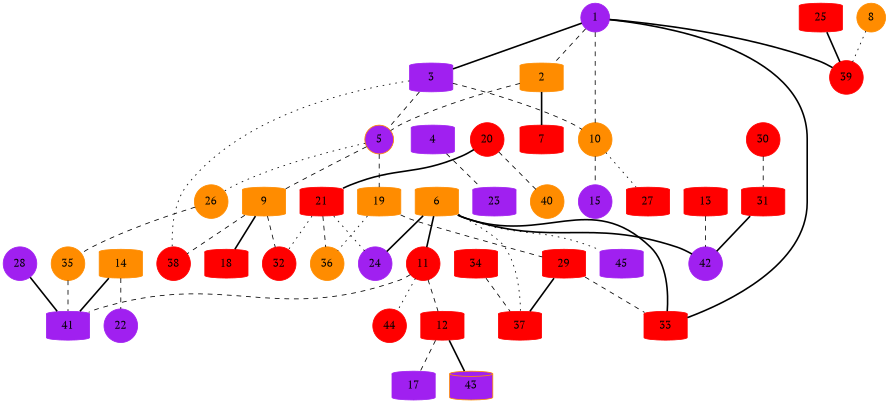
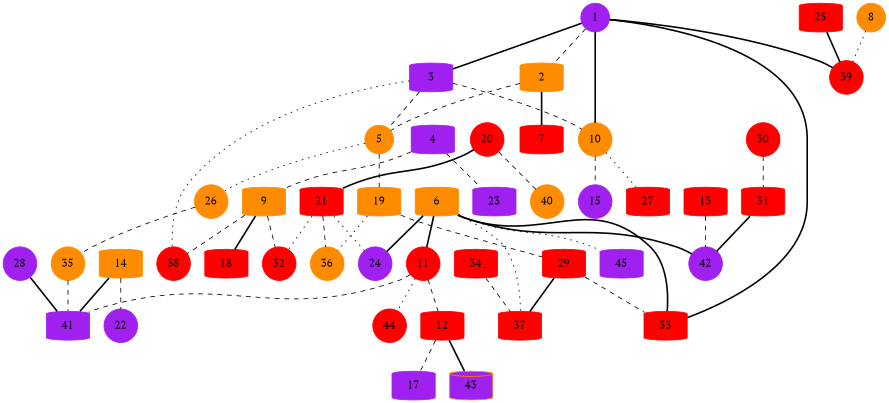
(595, 77) -> (595, 77)
(379, 140) -> (379, 140)
(326, 168) -> (348, 170)
